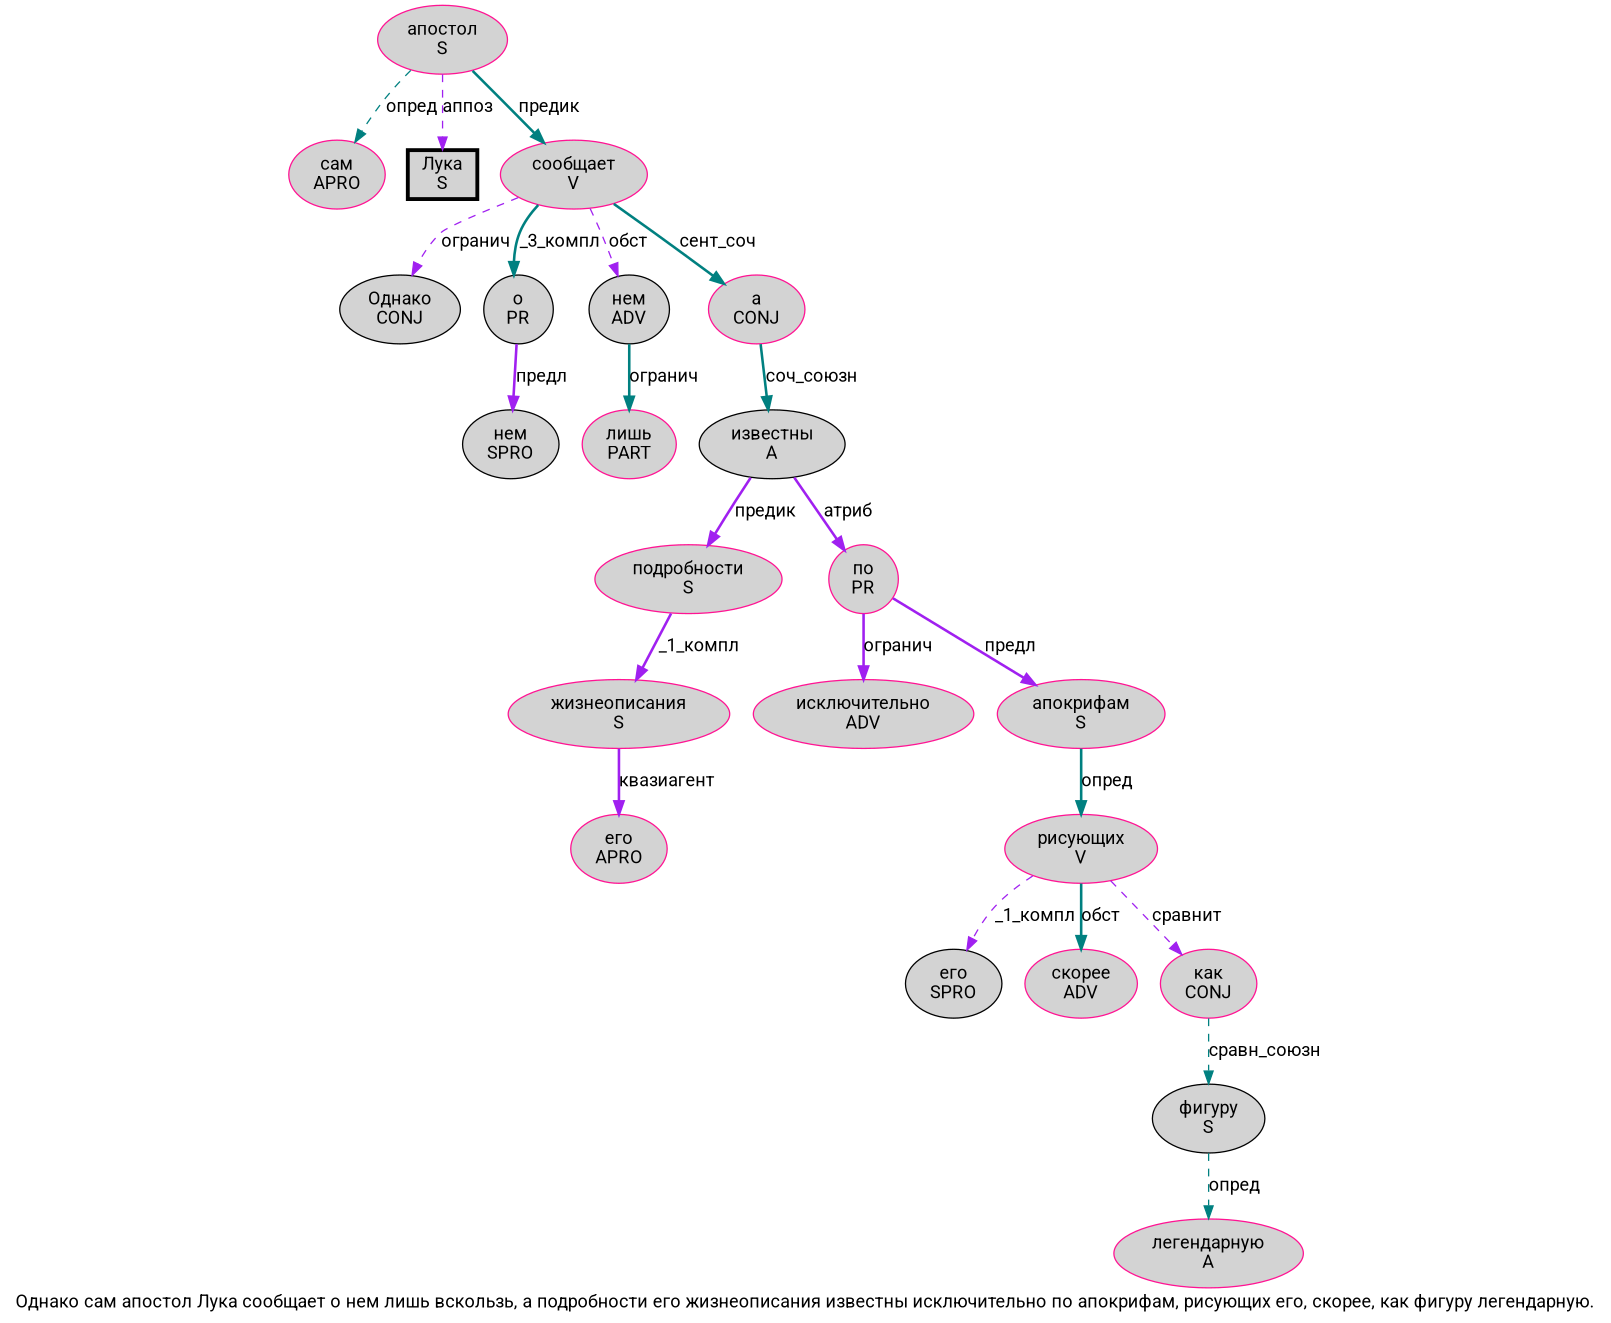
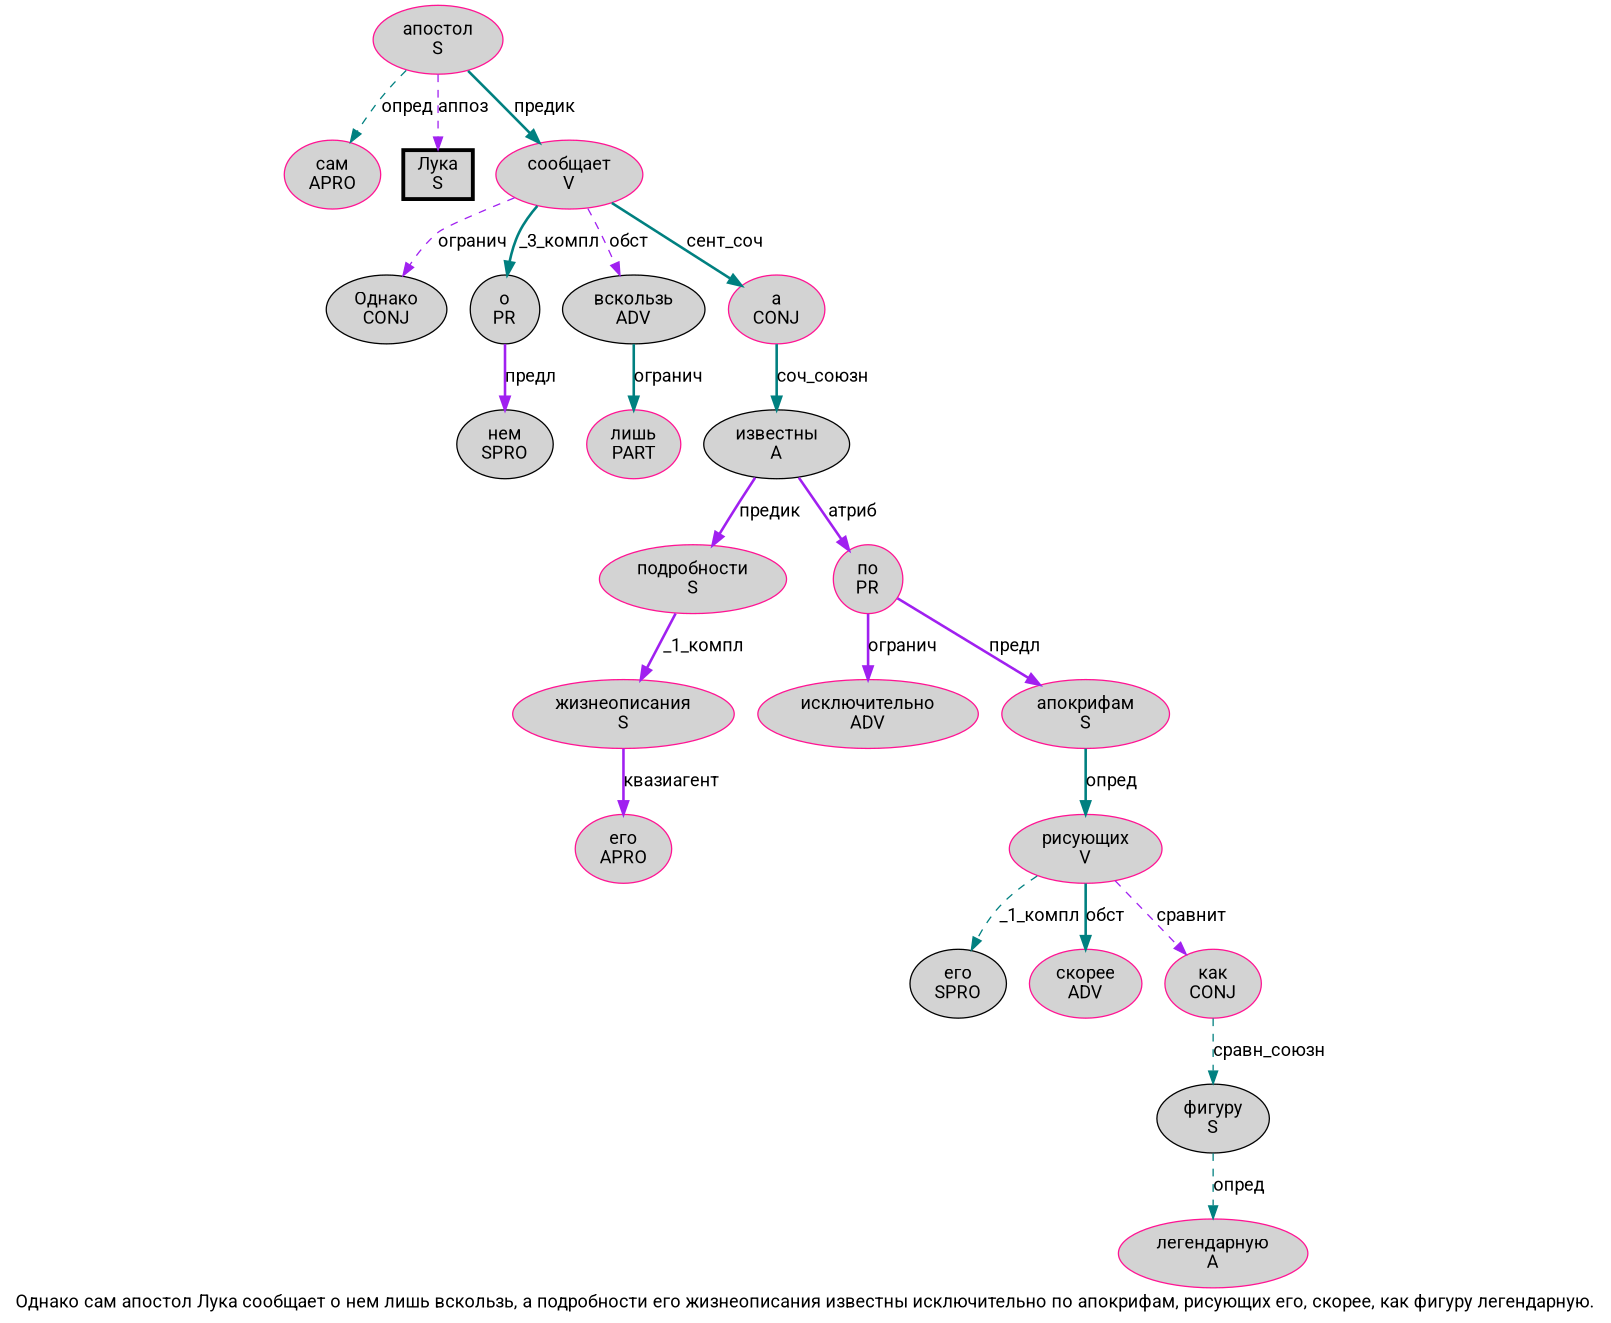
(629, 309) -> (634, 309)
(998, 903) -> (1003, 903)
